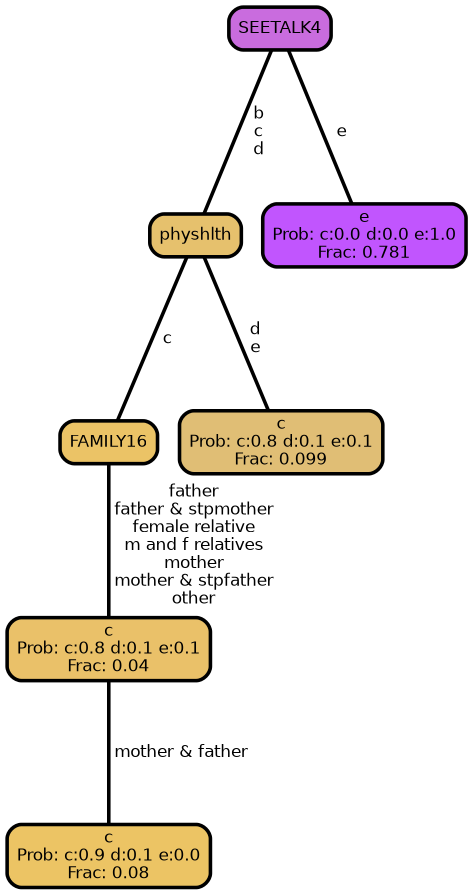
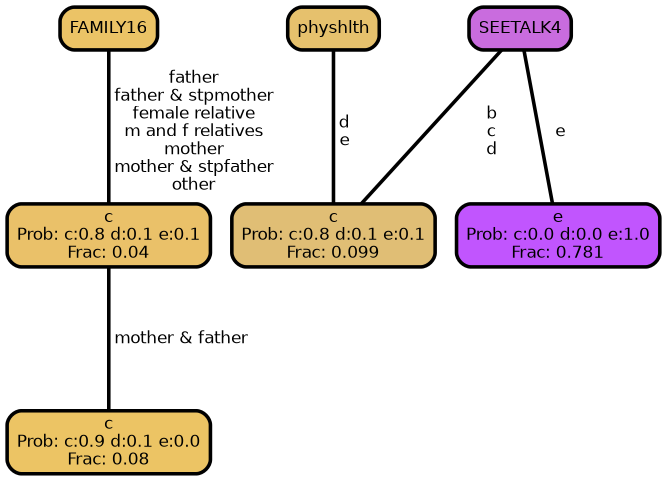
(238, 132) -> (431, 127)
(152, 339) -> none
